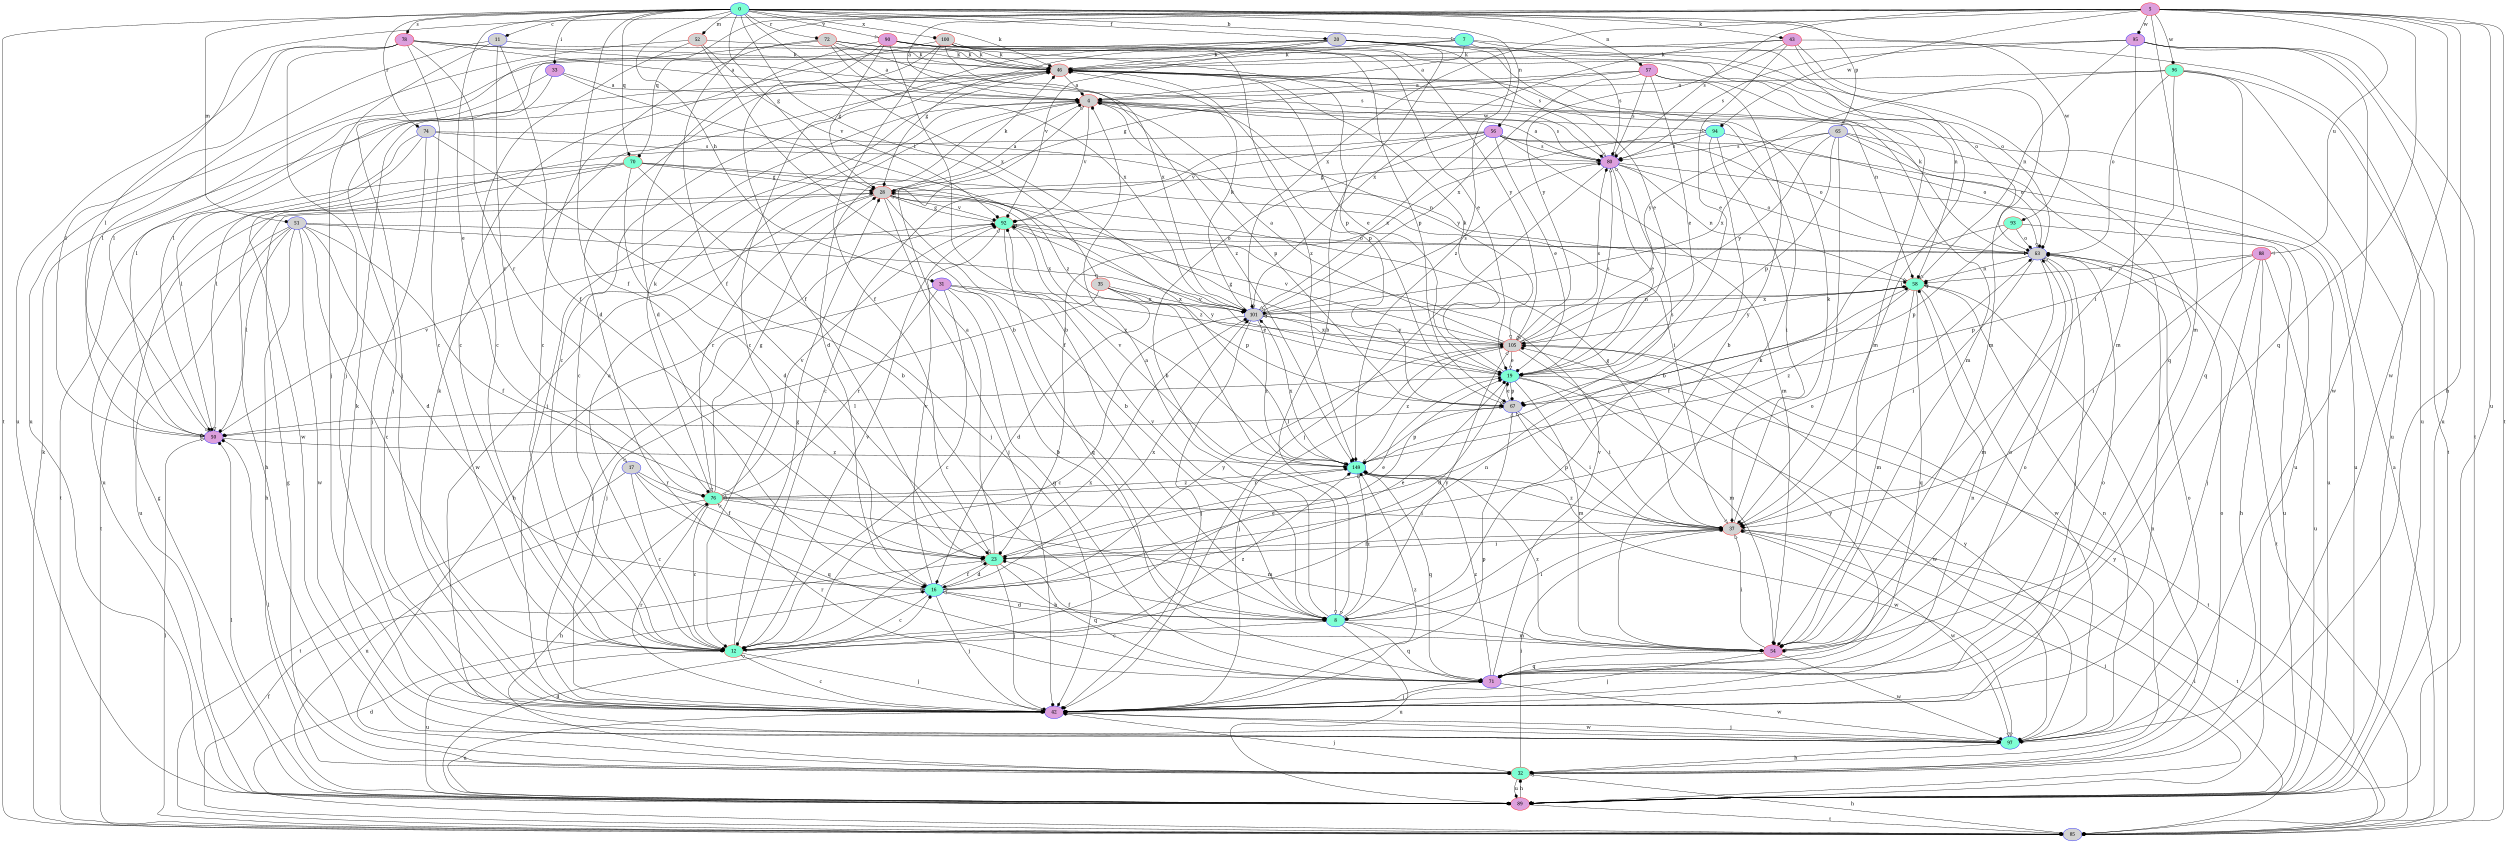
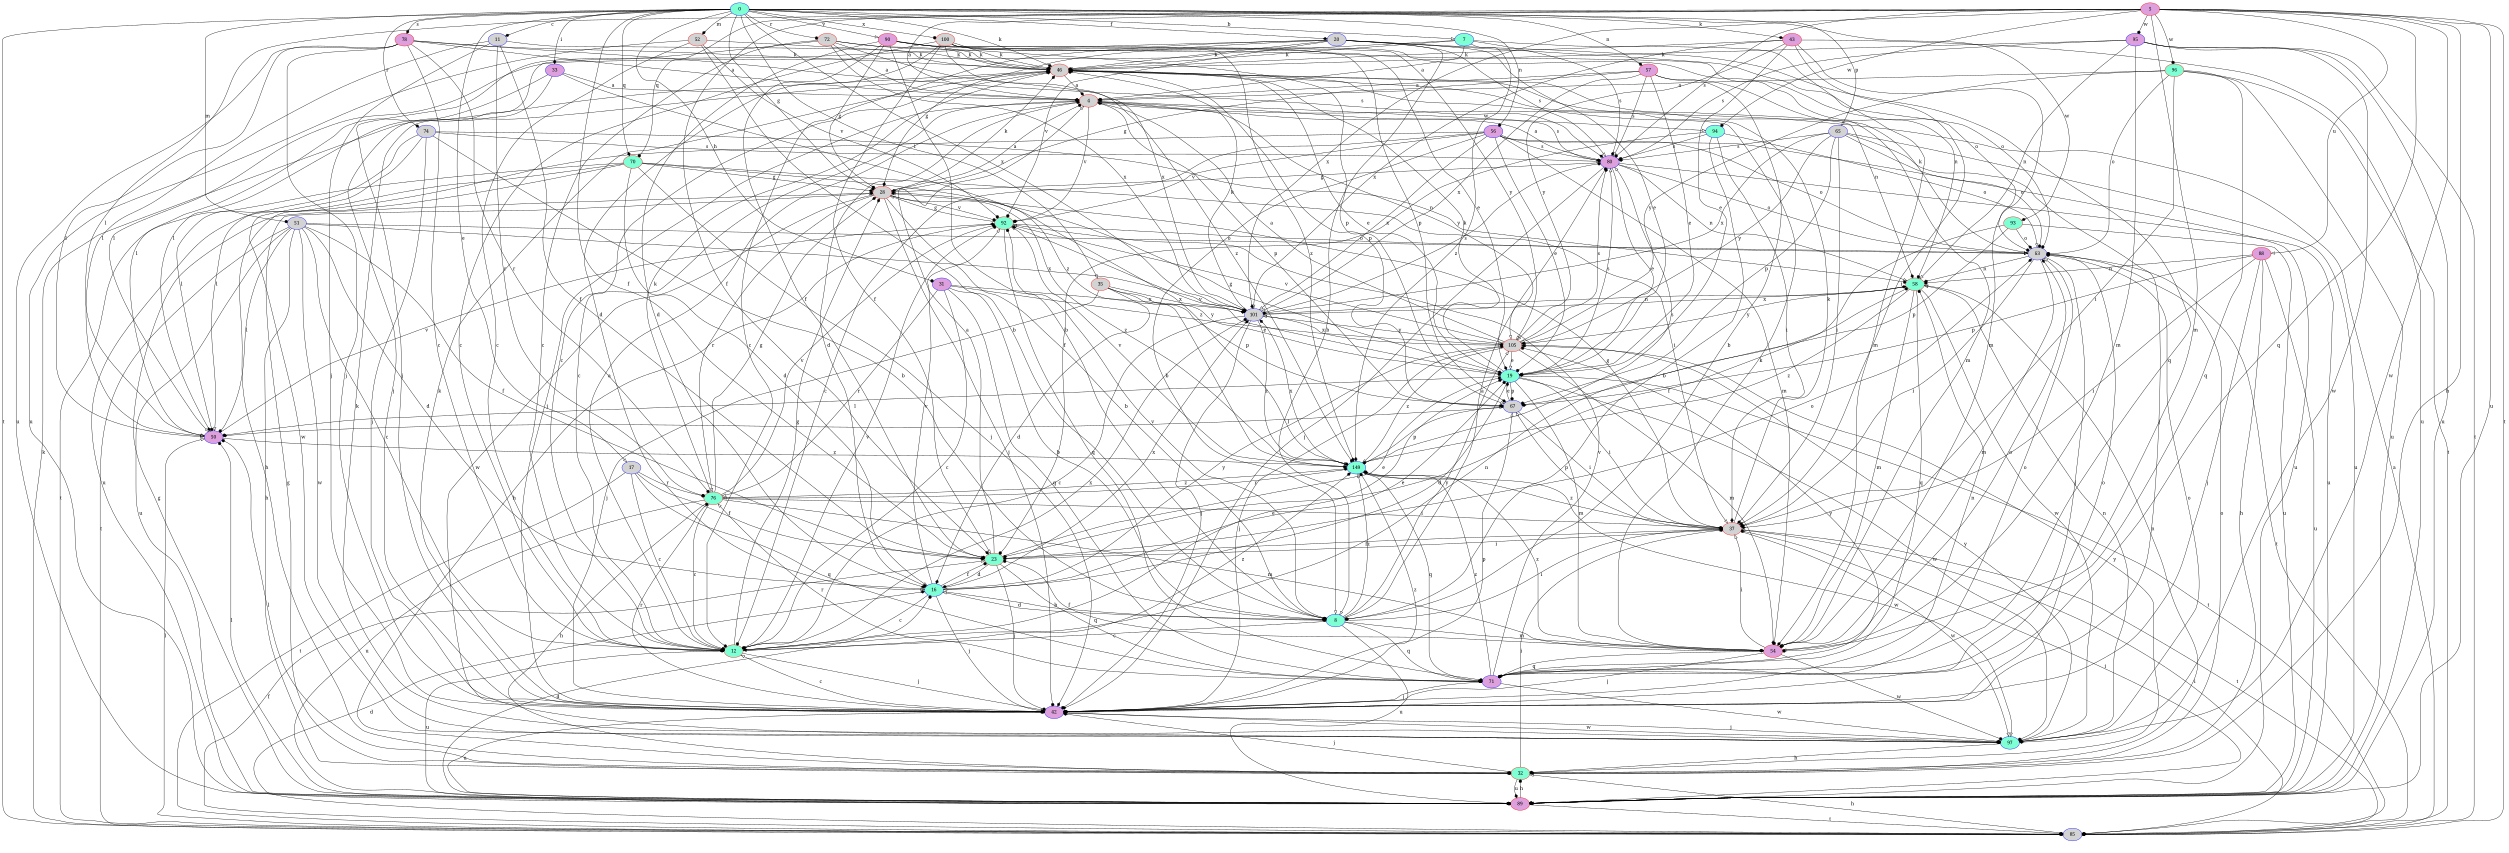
(1164, 404) -> (1479, 401)
(557, 590) -> none
